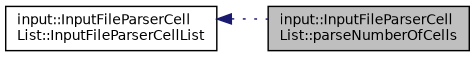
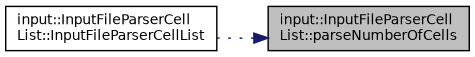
(250, 19) -> (235, 38)
